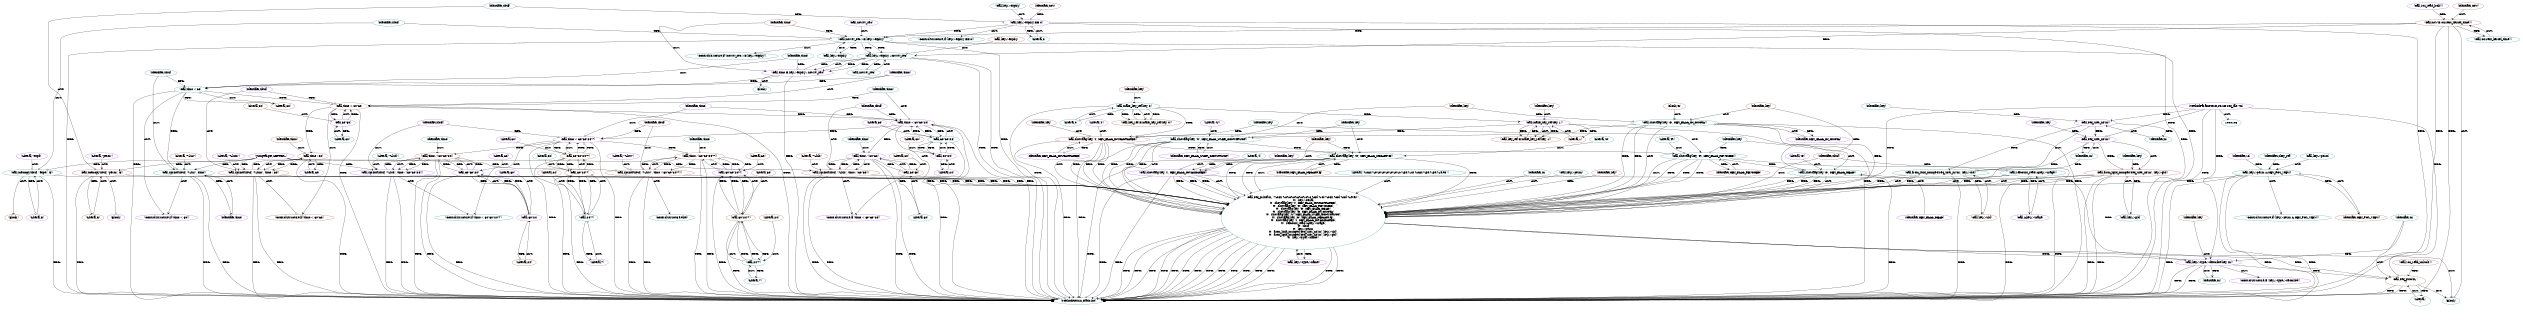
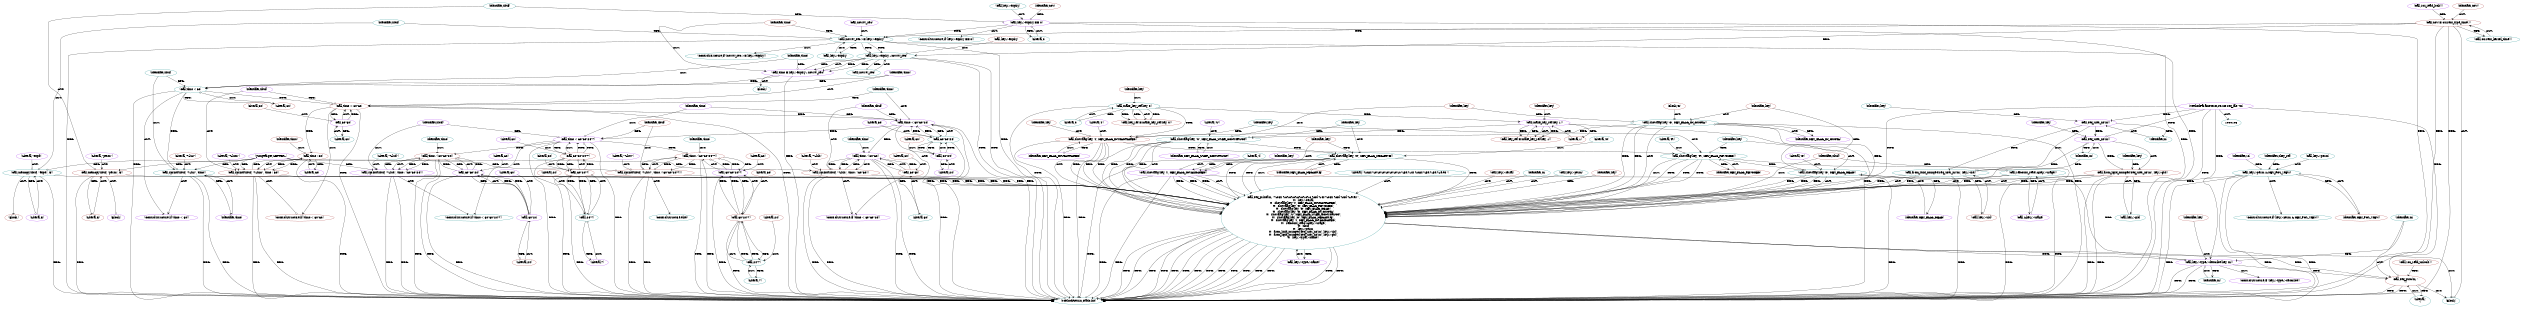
(2448, 23) -> (2448, 23)
none -> (1502, 173)
none -> (1931, 180)
